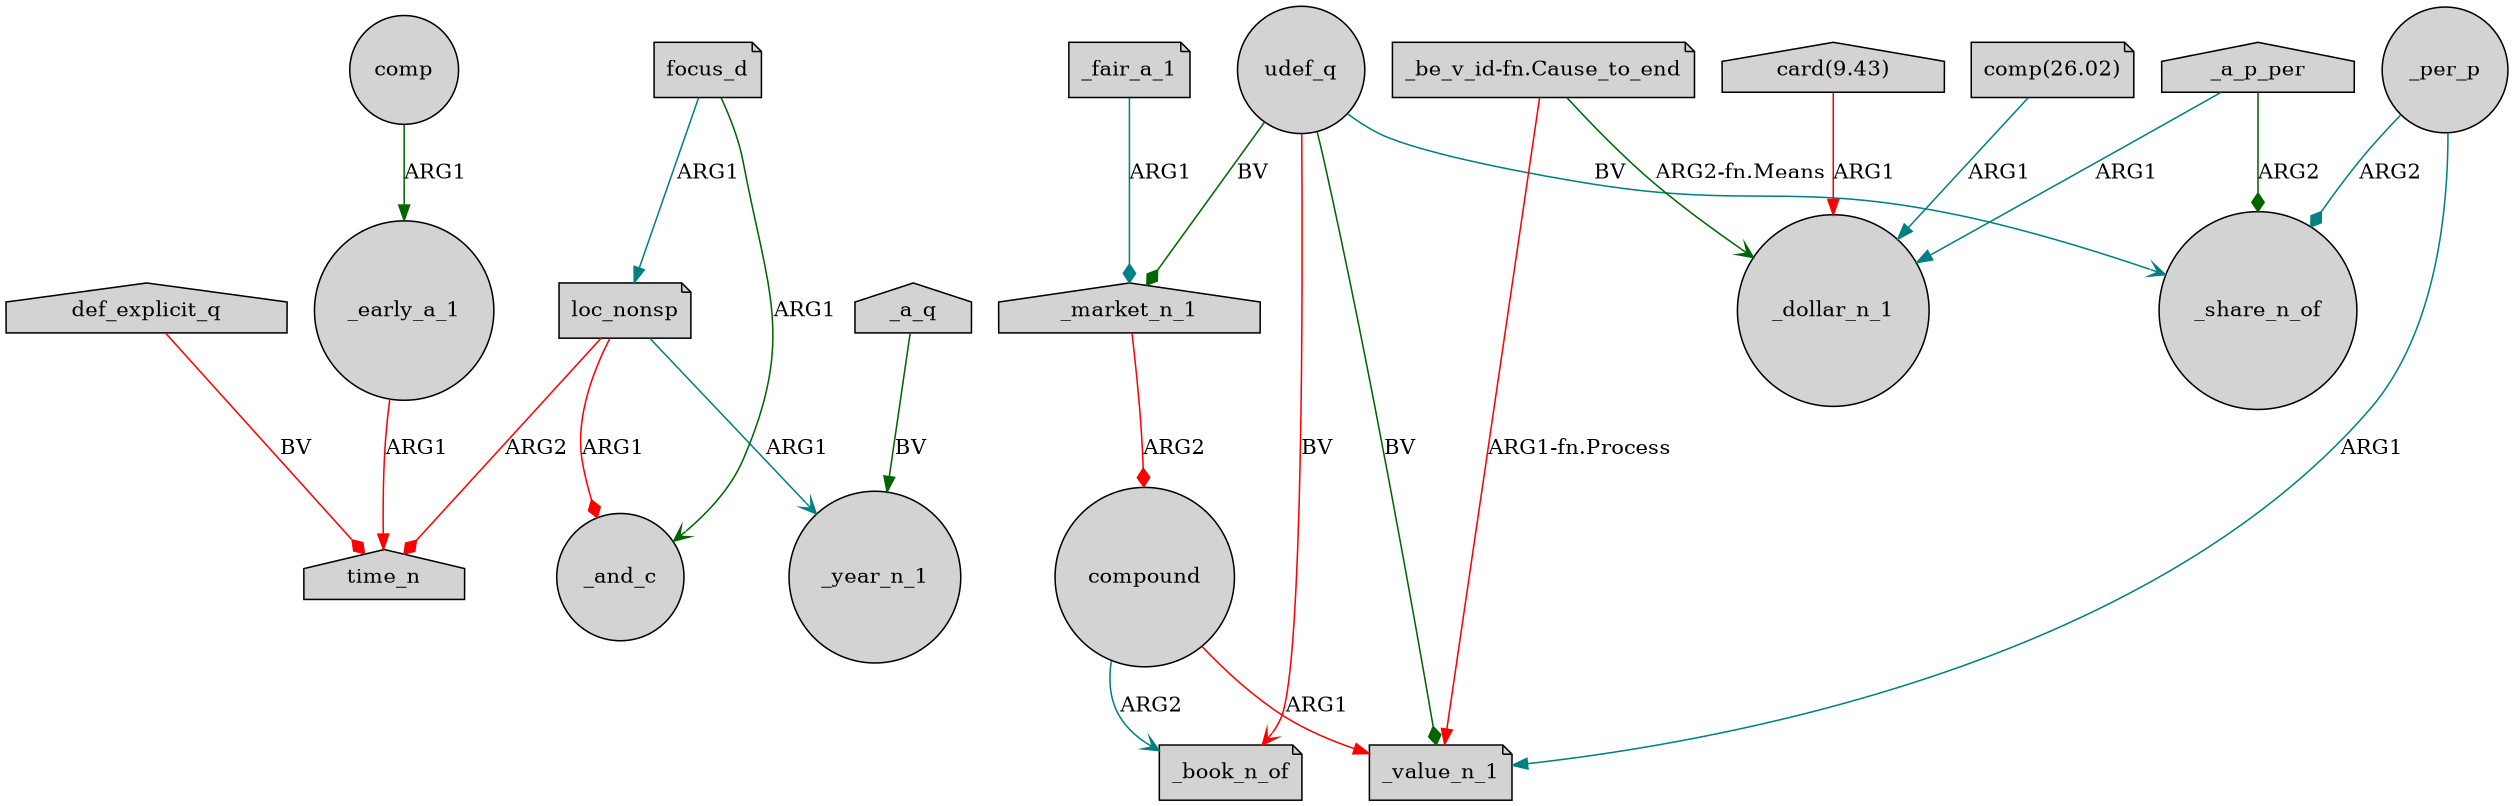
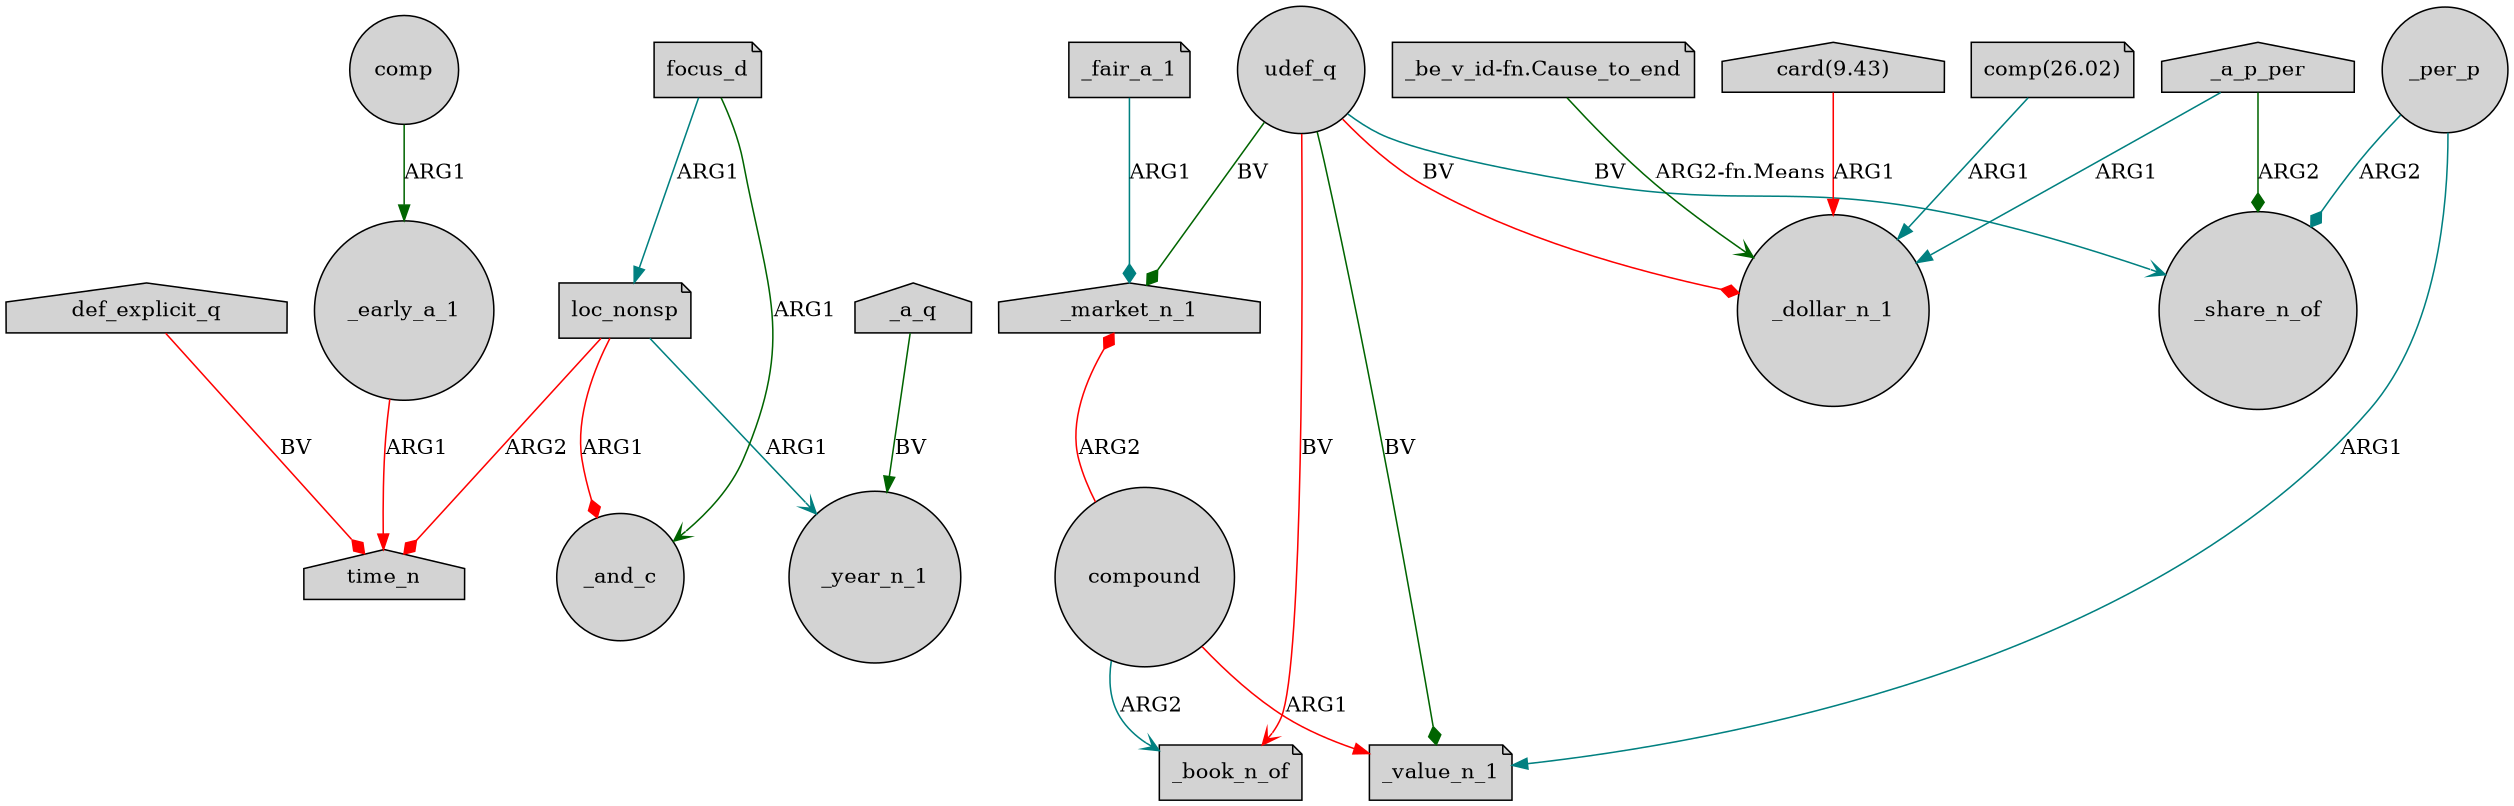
none -> (1519, 230)
(1139, 401) -> (1077, 425)
(1493, 413) -> none
